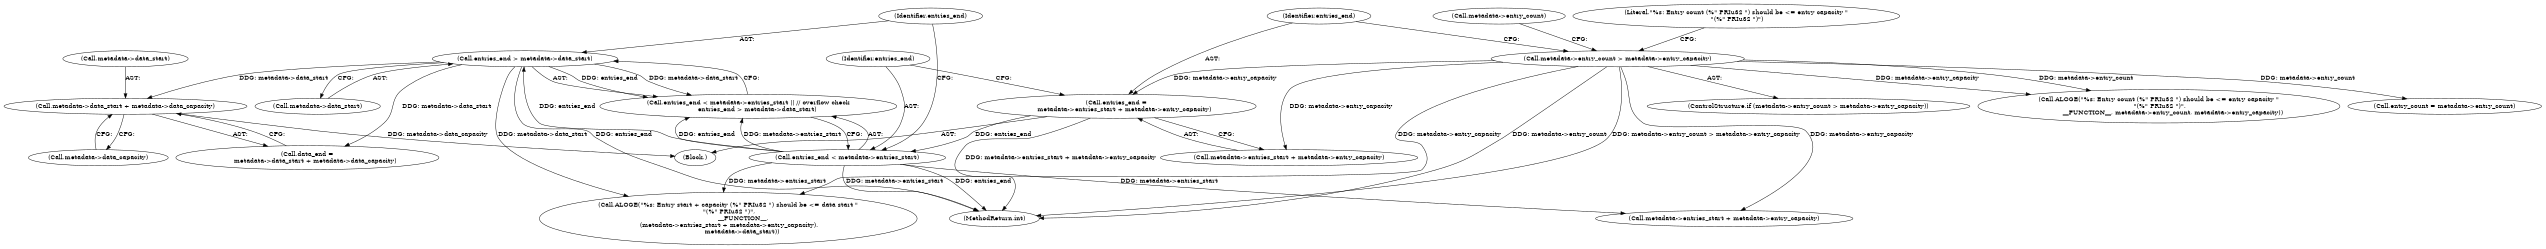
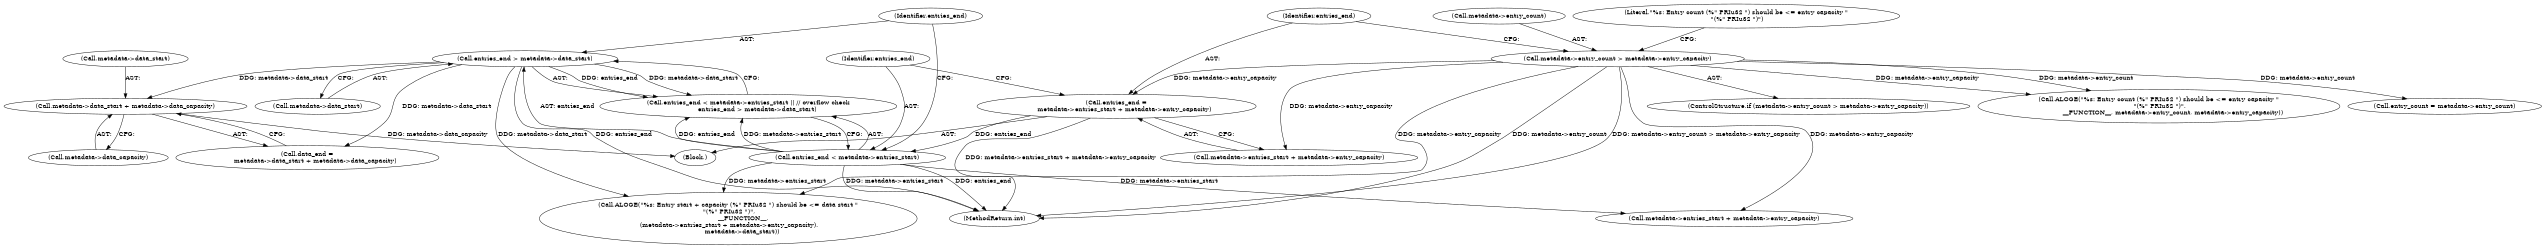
(1581, 39) -> (1581, 39)
(568, 106) -> (568, 106)
(105, 134) -> (105, 134)
